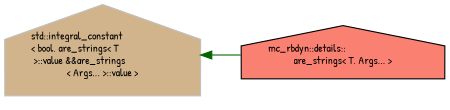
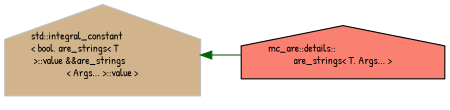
(343, 55) -> (343, 55)
